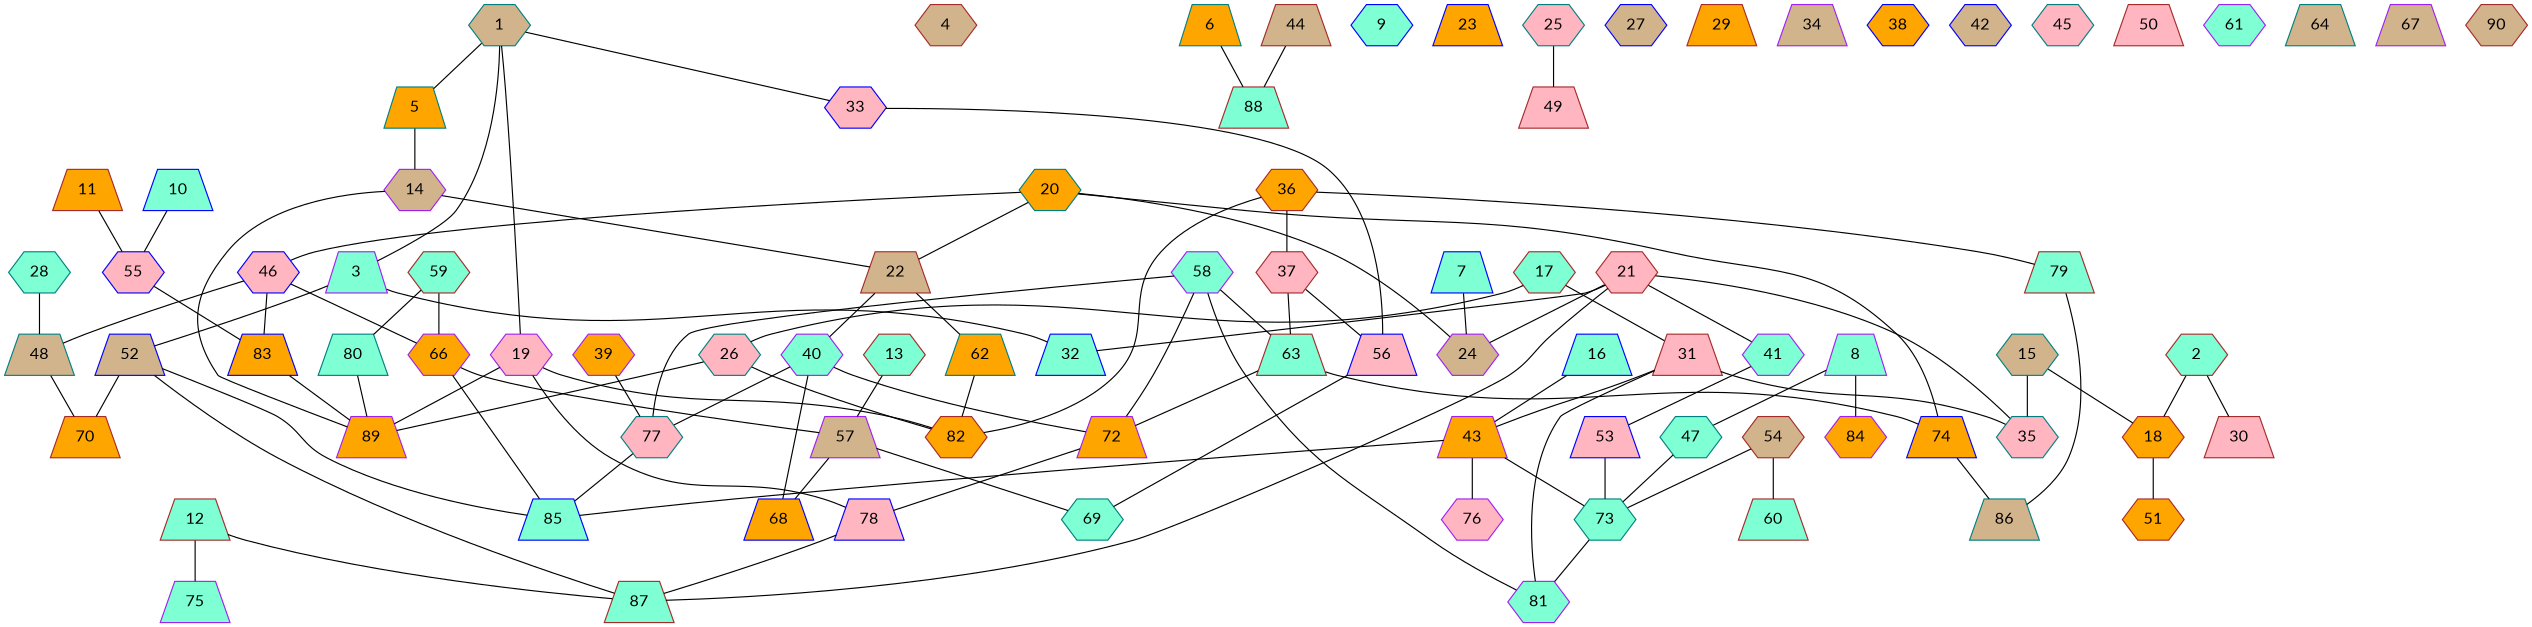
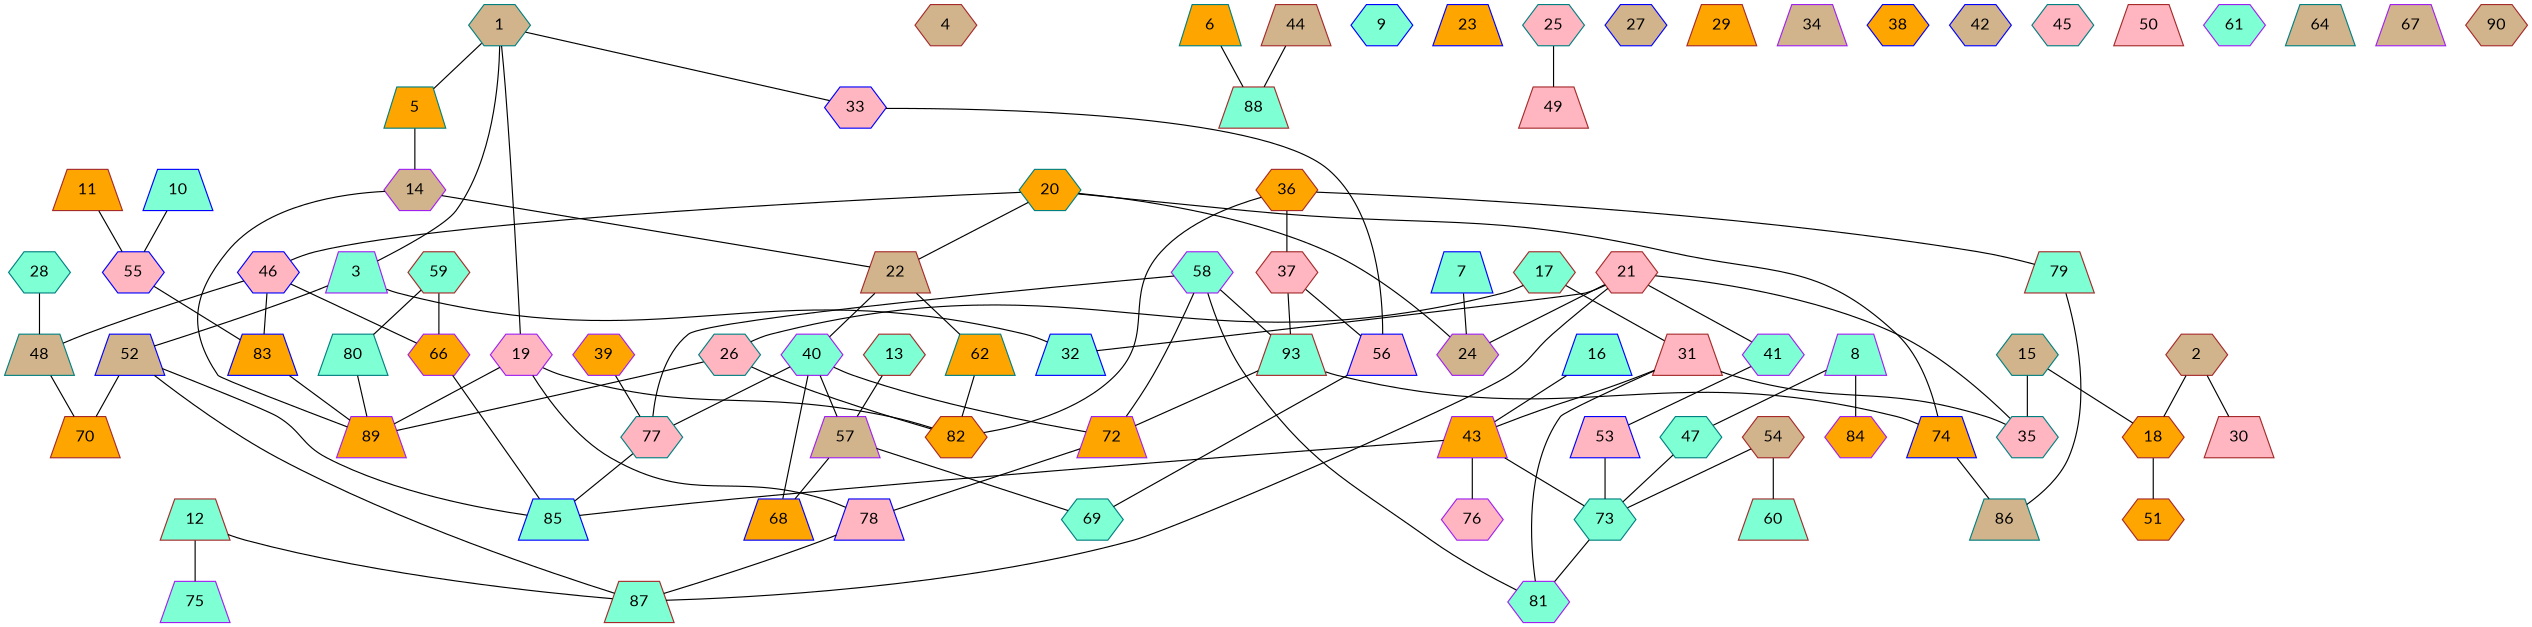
(1292, 355) -> (1292, 355)
(2197, 355) -> (2197, 355)
(621, 404) -> (825, 388)
